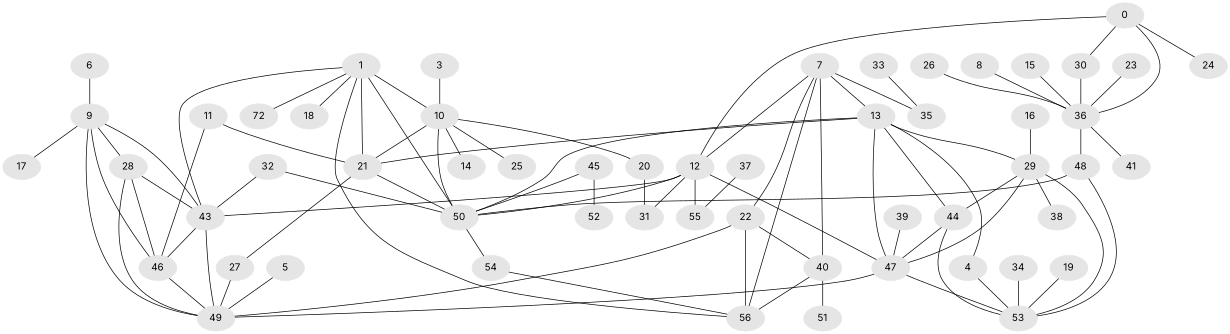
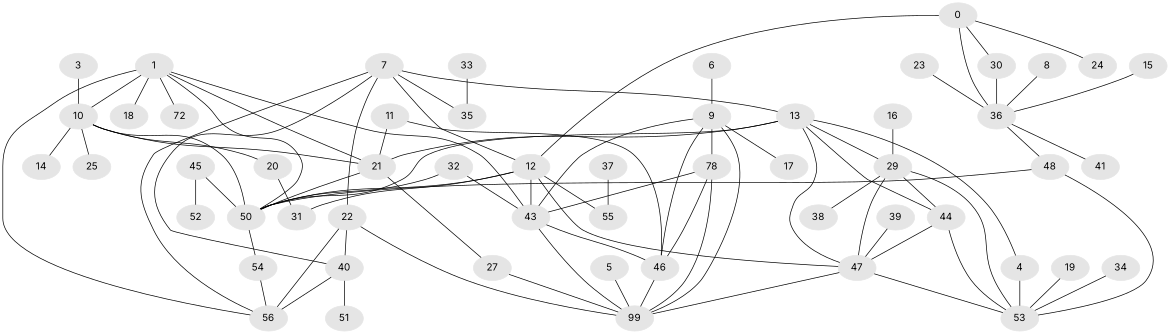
(929, 66) -> none
(128, 167) -> (712, 167)
(216, 318) -> (635, 318)
